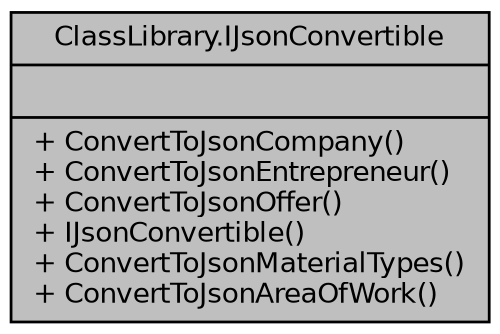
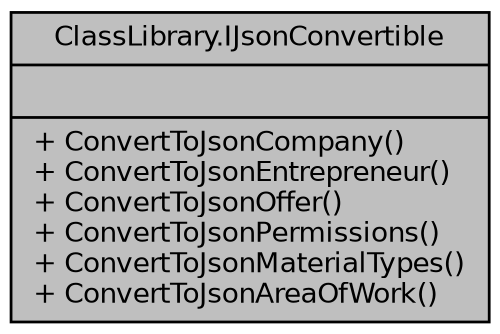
(170, 234) -> (238, 234)
